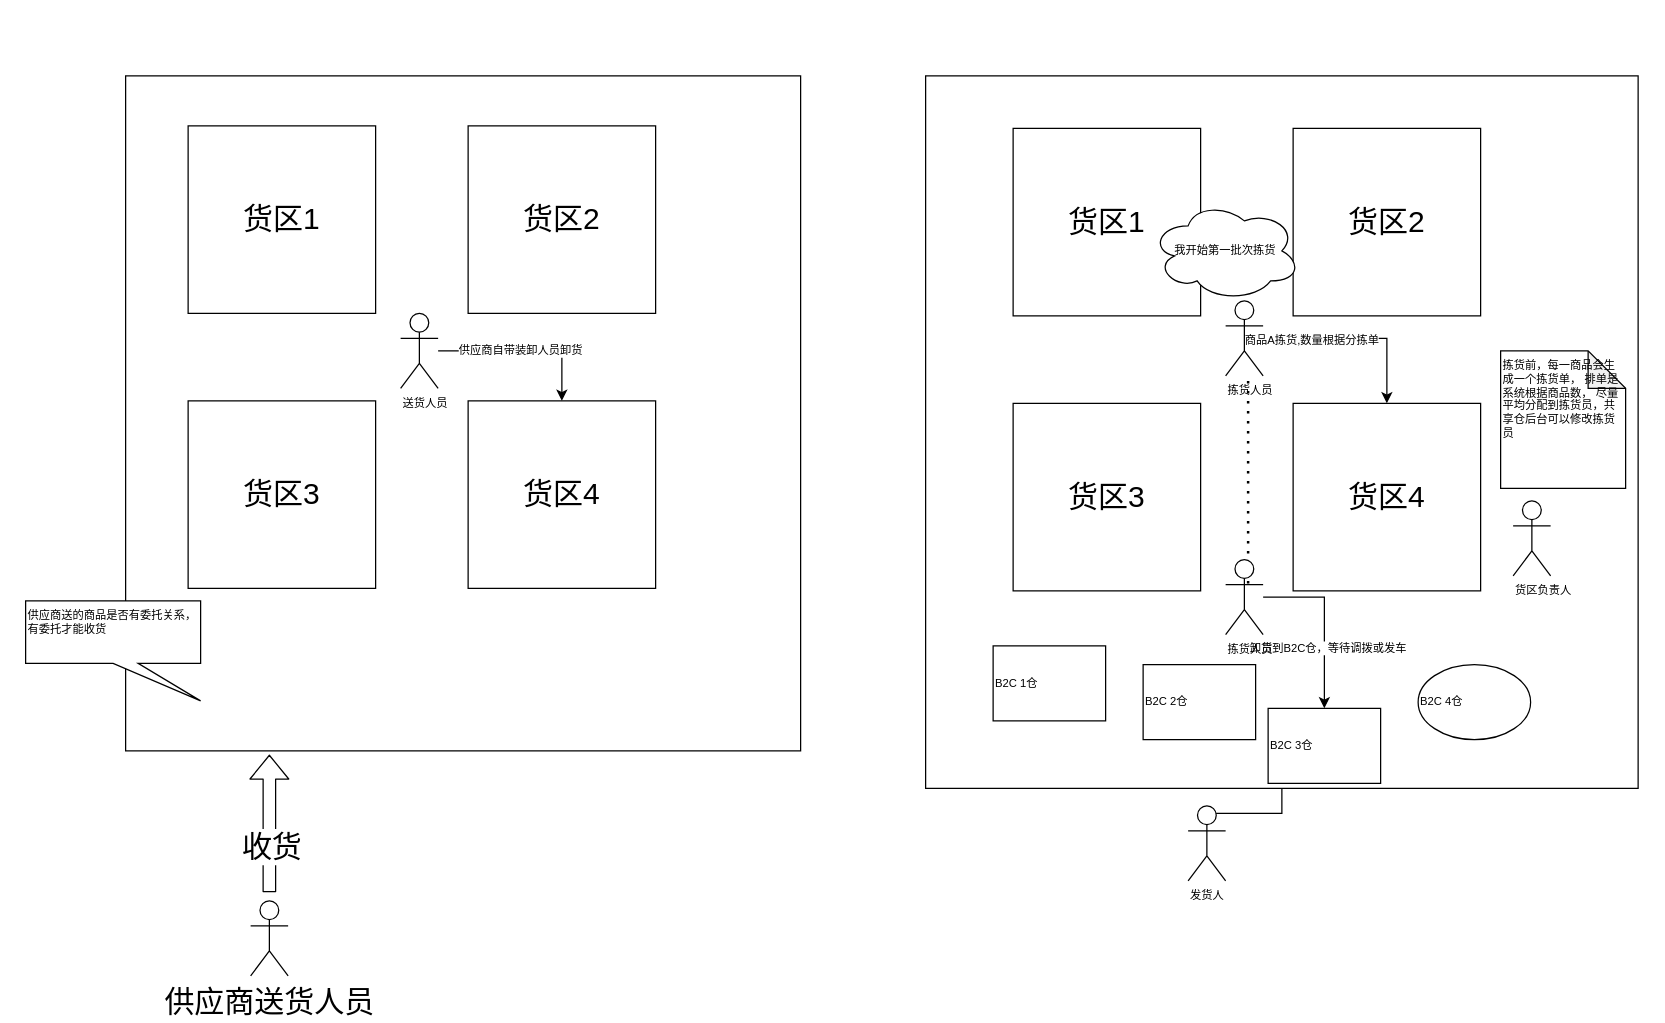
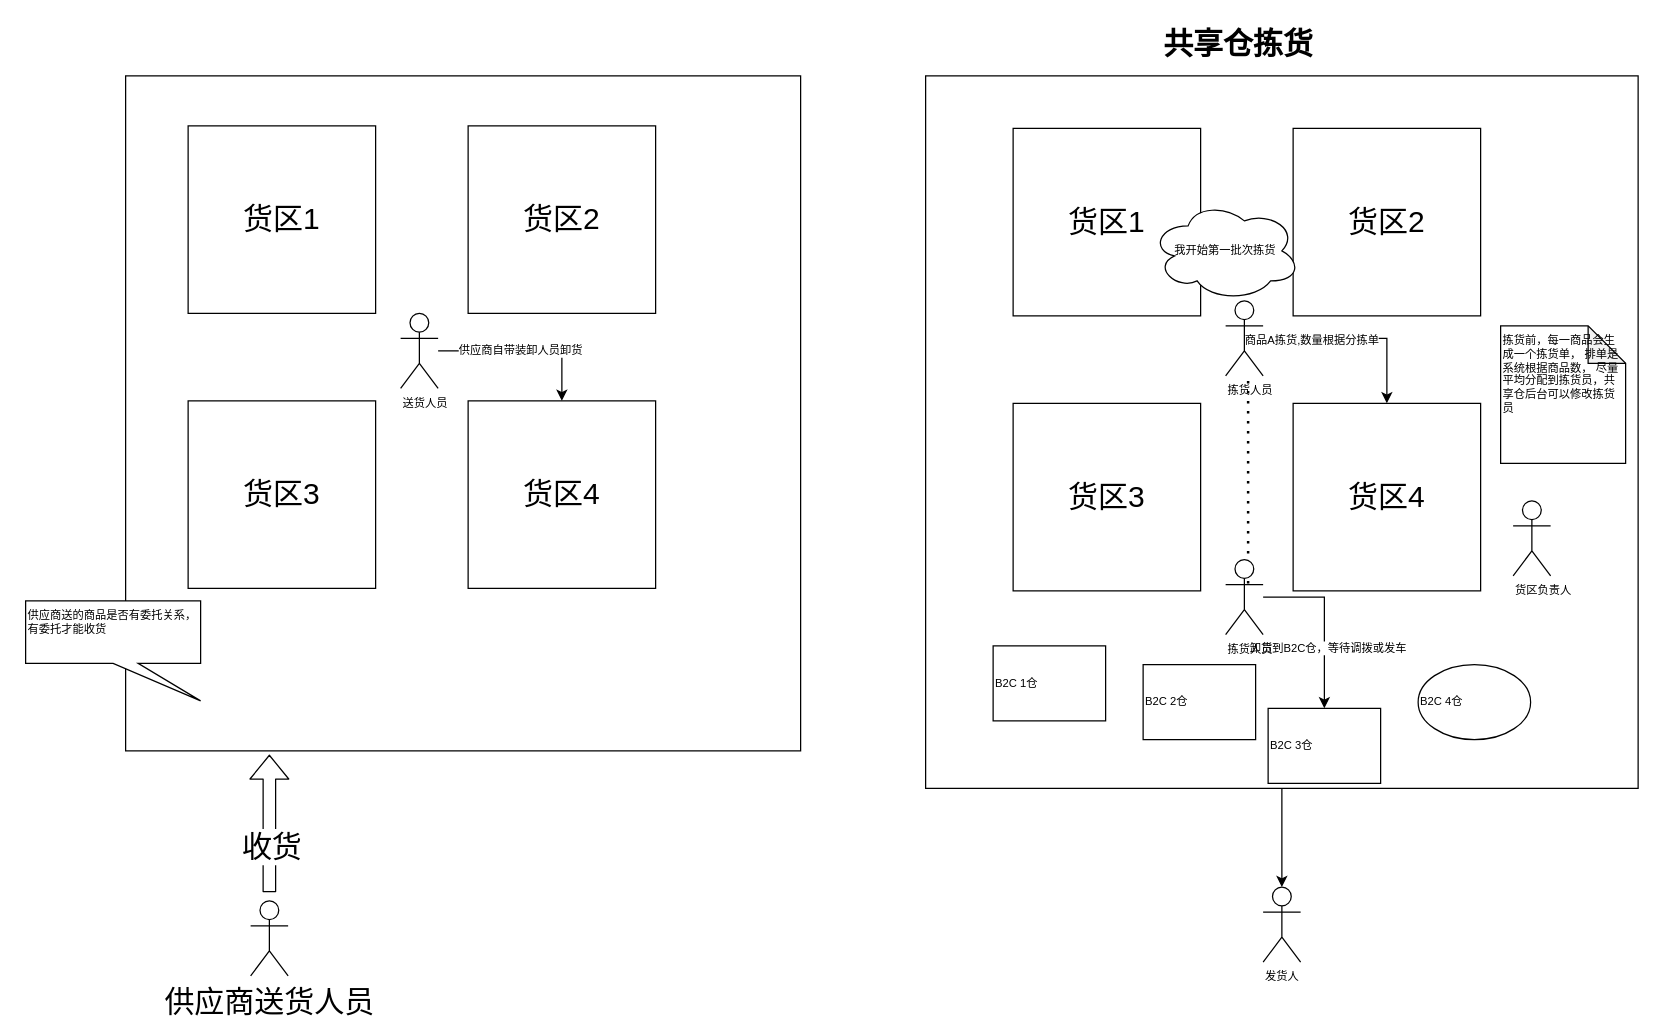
none -> (1238, 44)
(1563, 419) -> (1563, 394)
(1207, 843) -> (1282, 924)
